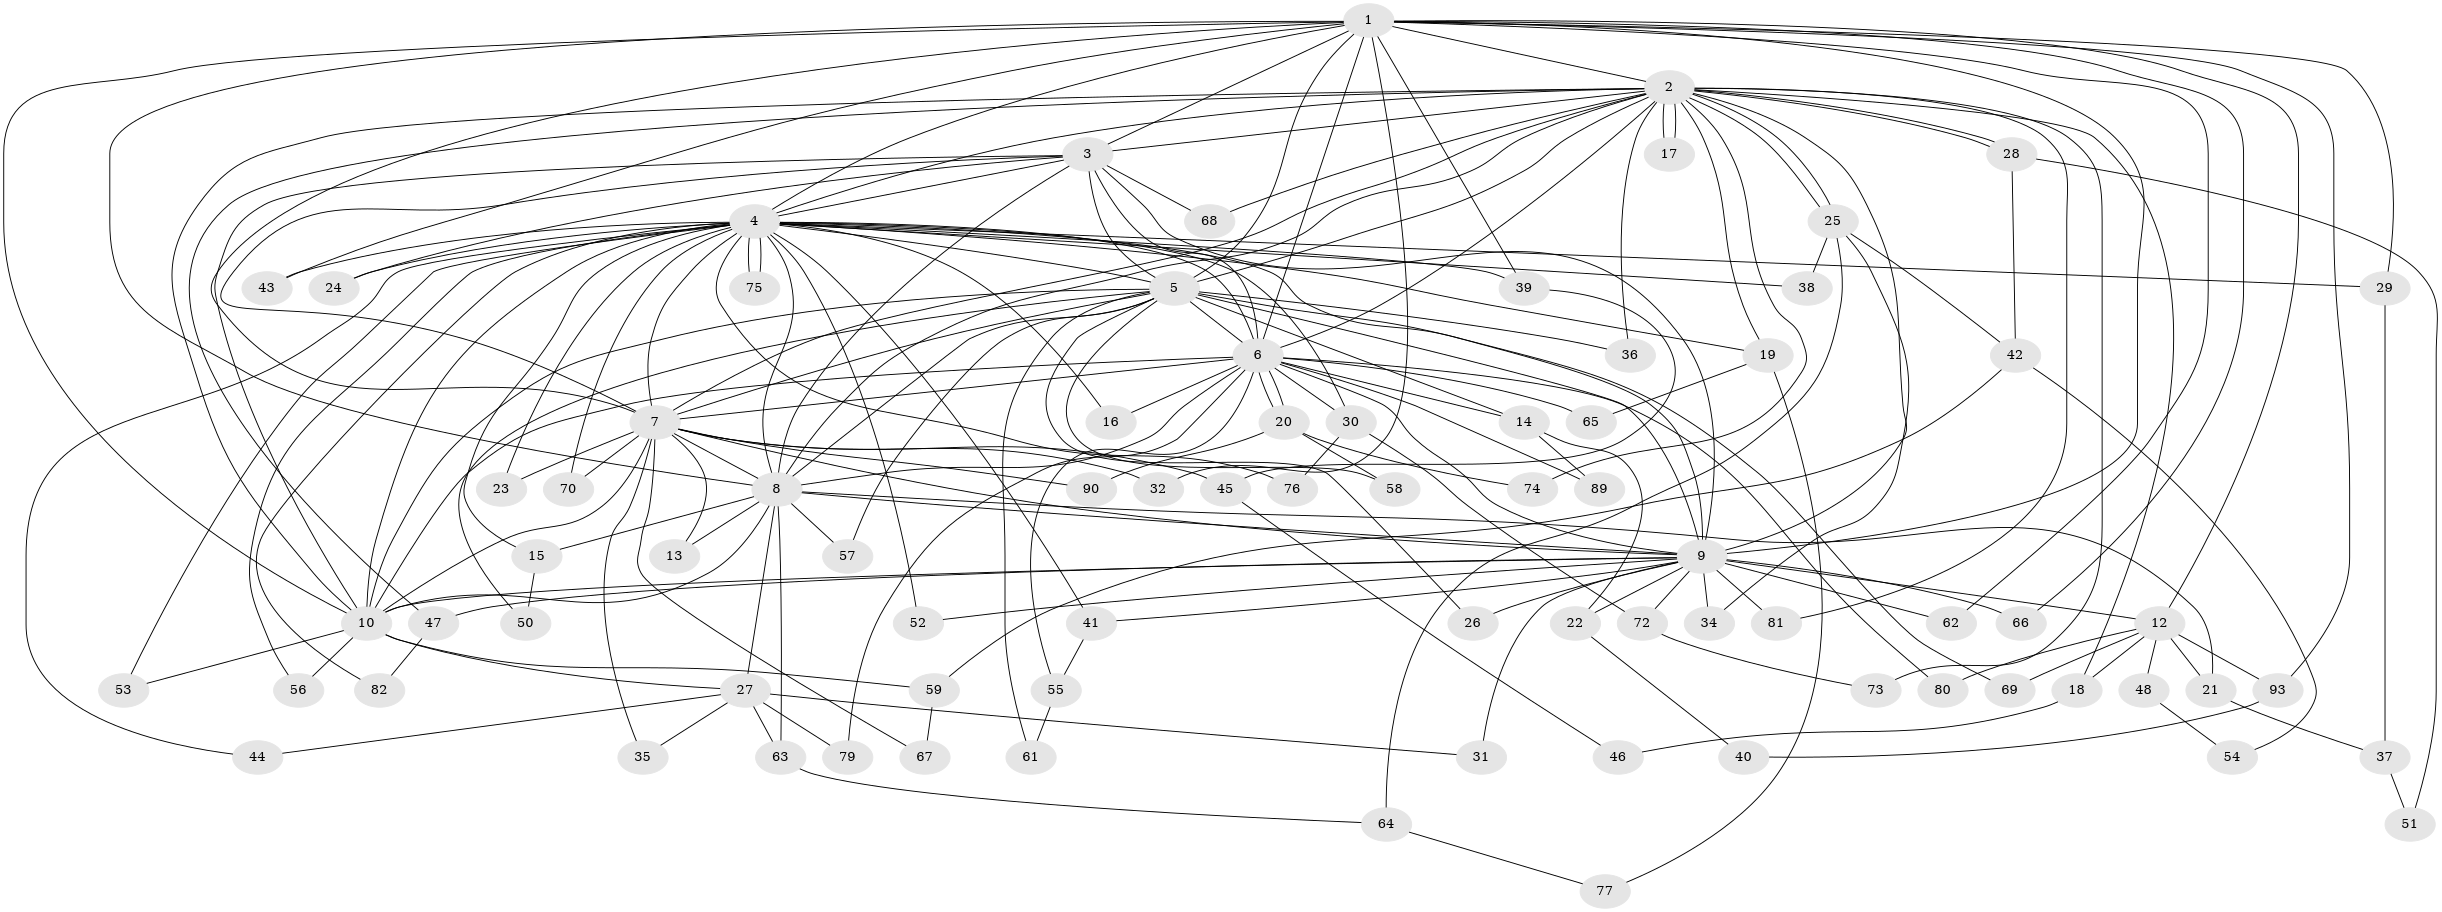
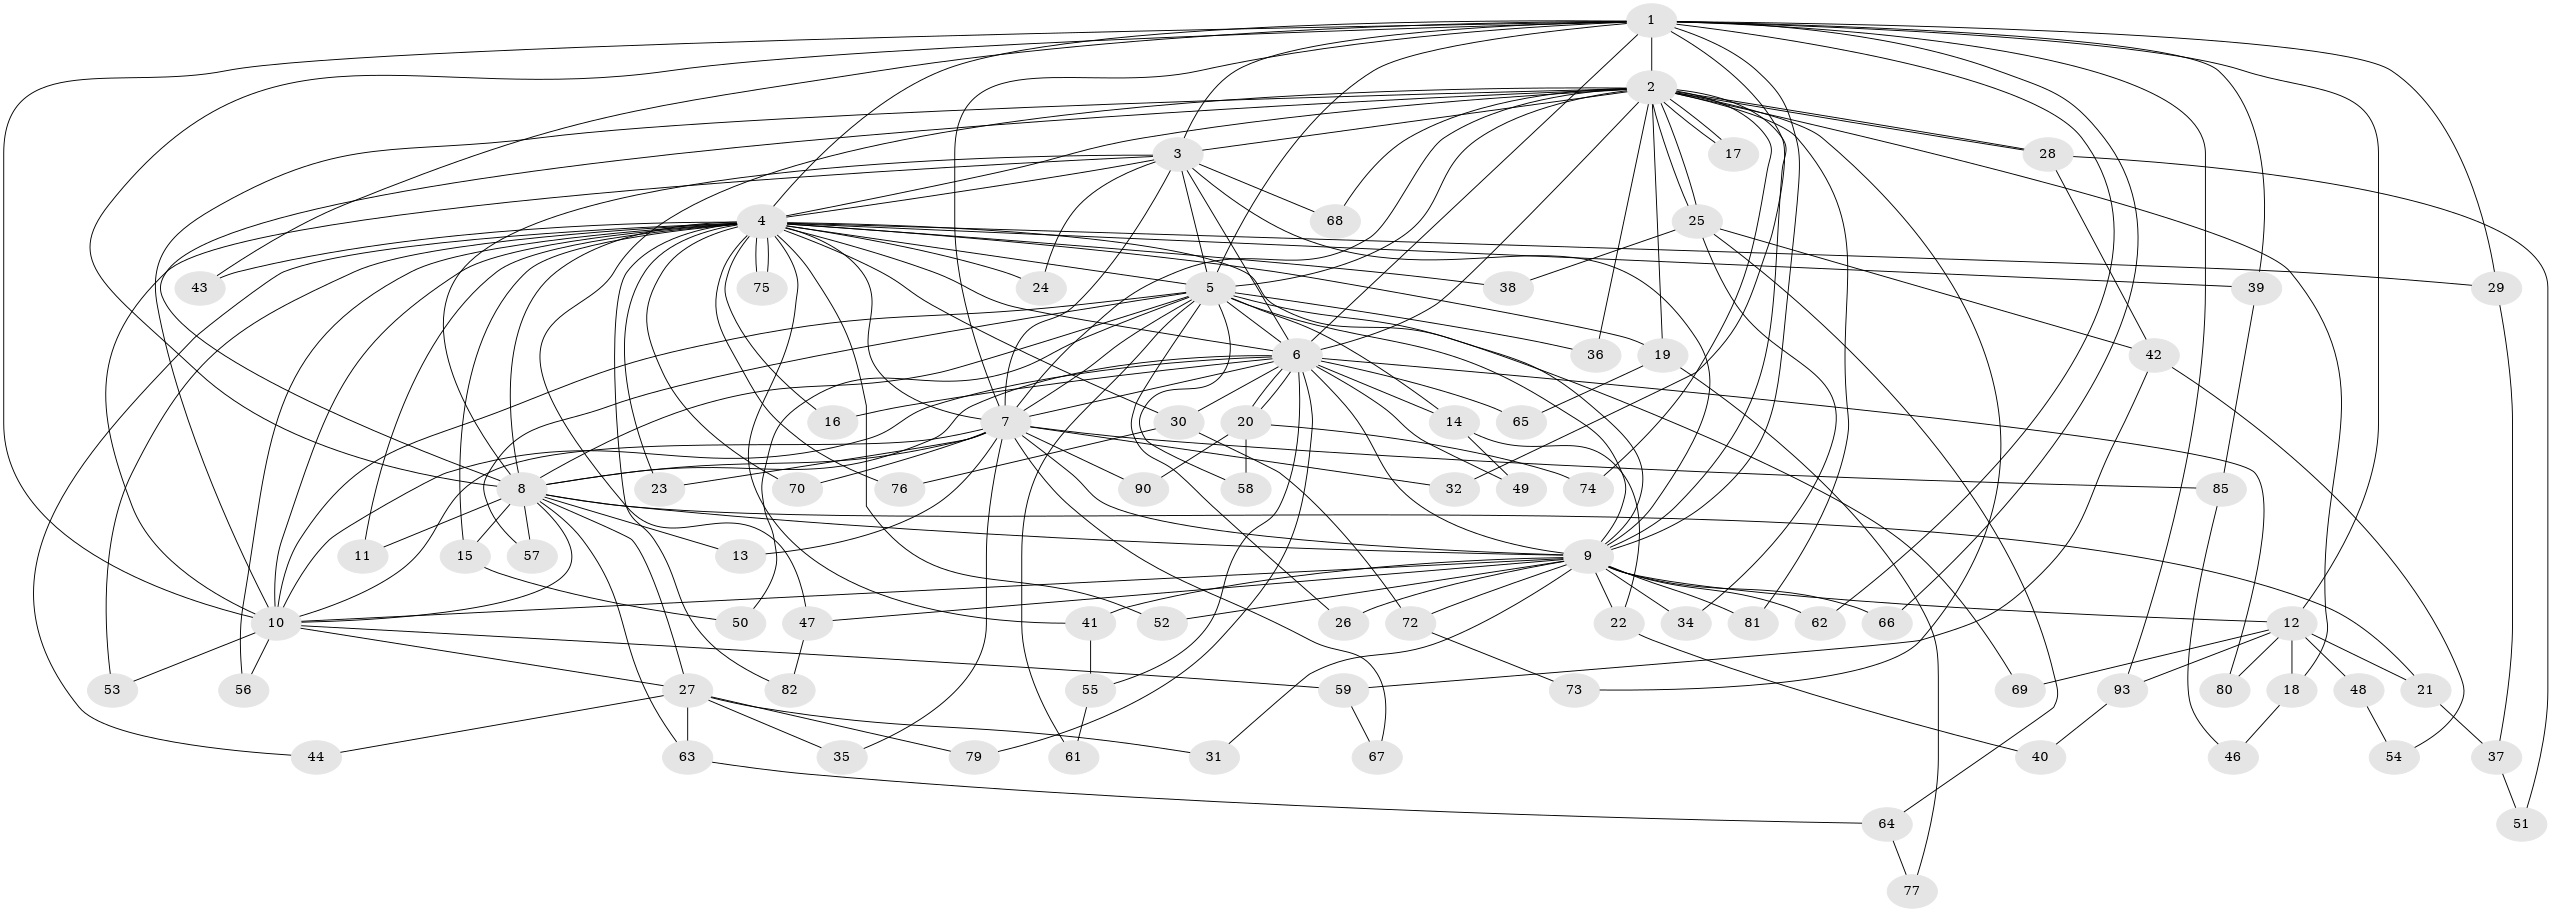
(1226, 489) -> (2221, 489)
(1600, 489) -> (1521, 489)
none -> (363, 556)
